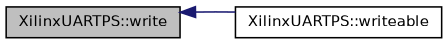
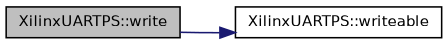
(216, 12) -> (200, 33)
